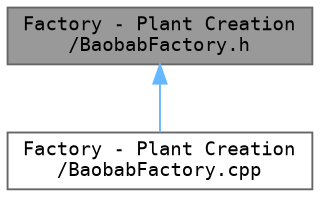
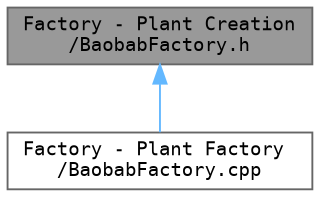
(160, 161) -> (160, 161)
